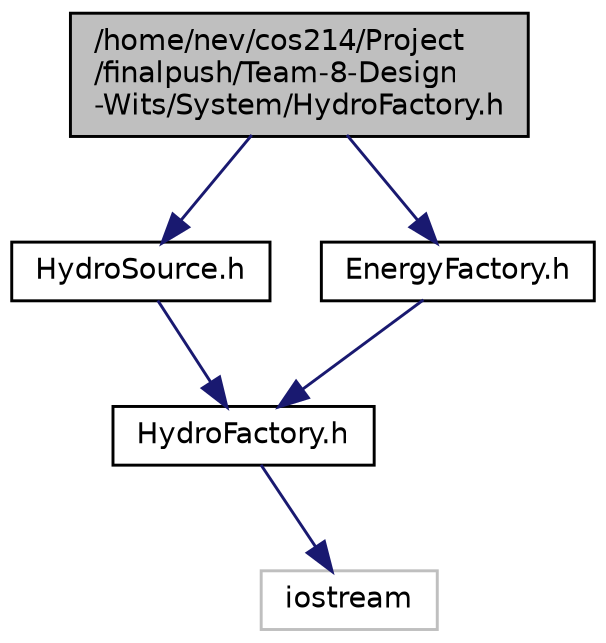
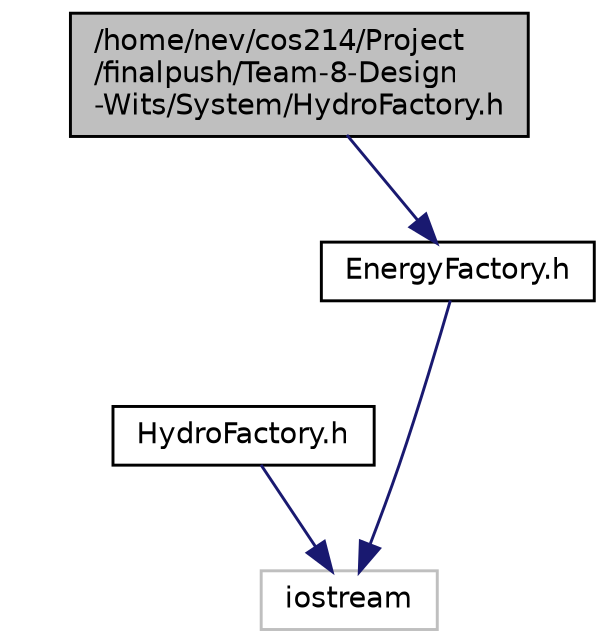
(141, 271) -> none
(363, 345) -> (413, 423)
